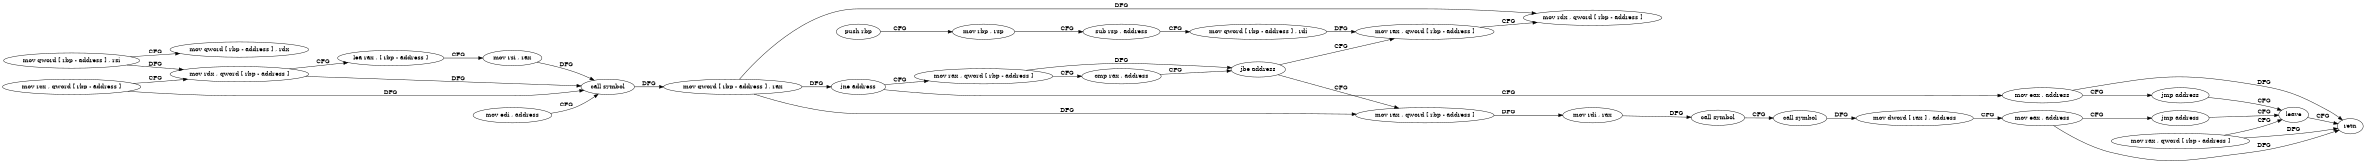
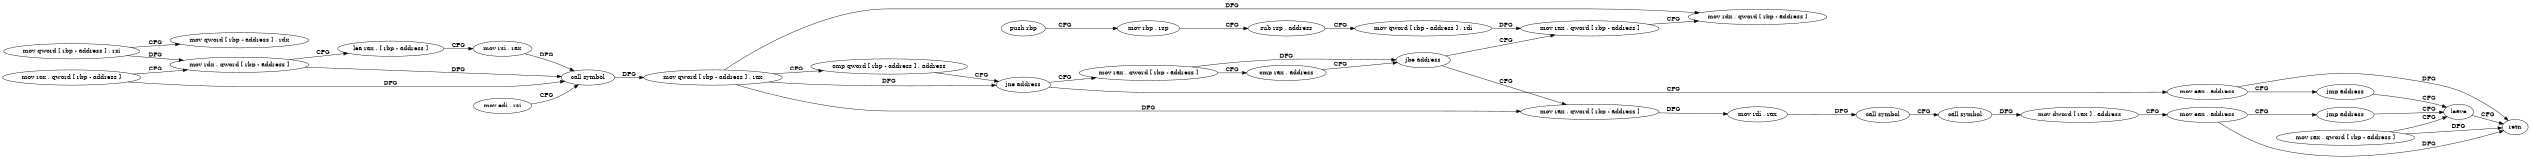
none -> (889, 67)
(512, 115) -> (503, 106)
